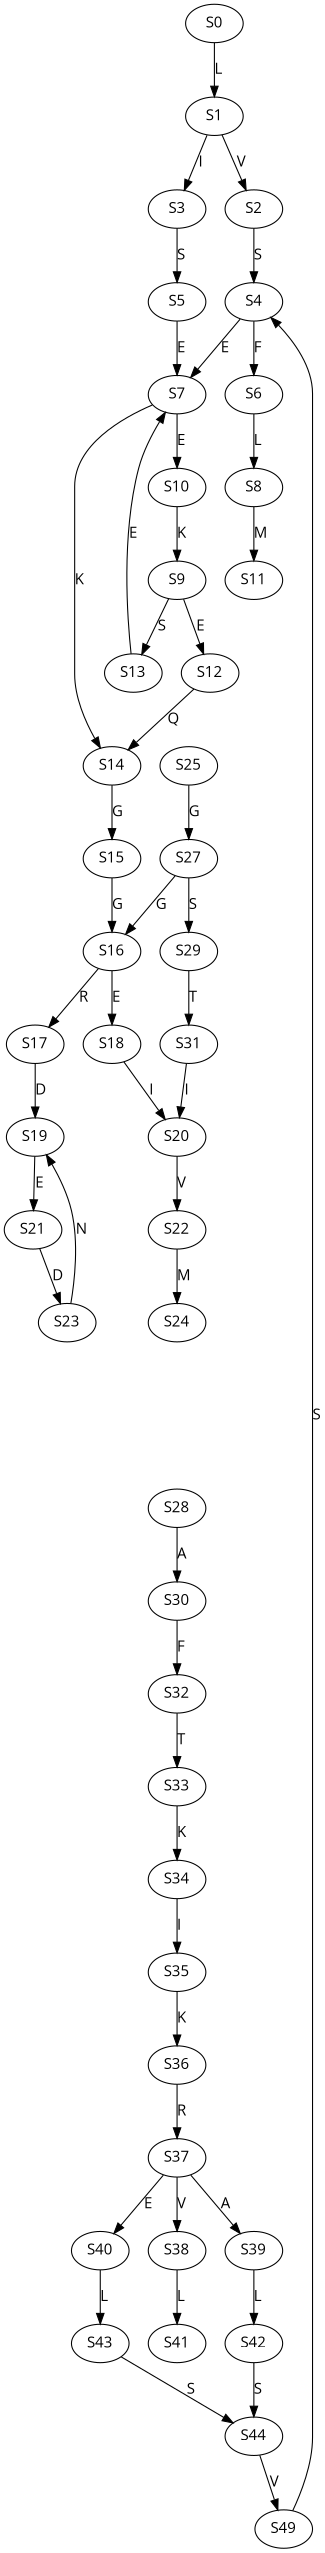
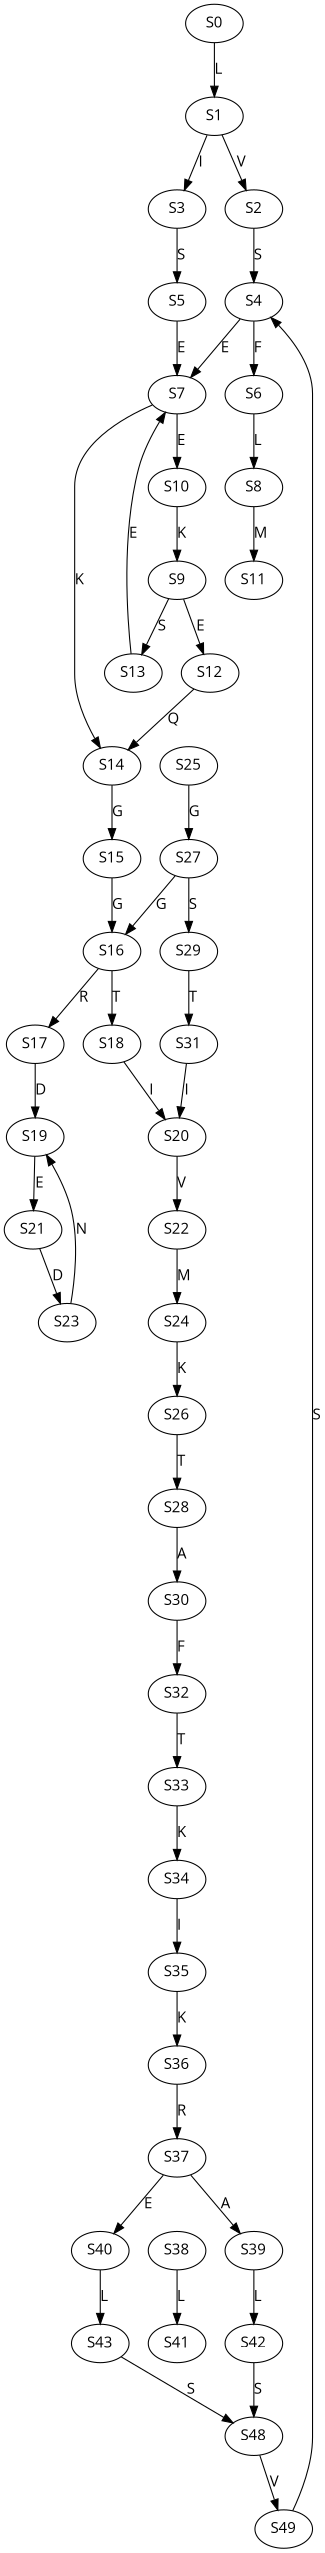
(116, 998) -> (116, 998)
none -> (177, 1415)
(177, 2199) -> none
(254, 2436) -> (254, 2436)
